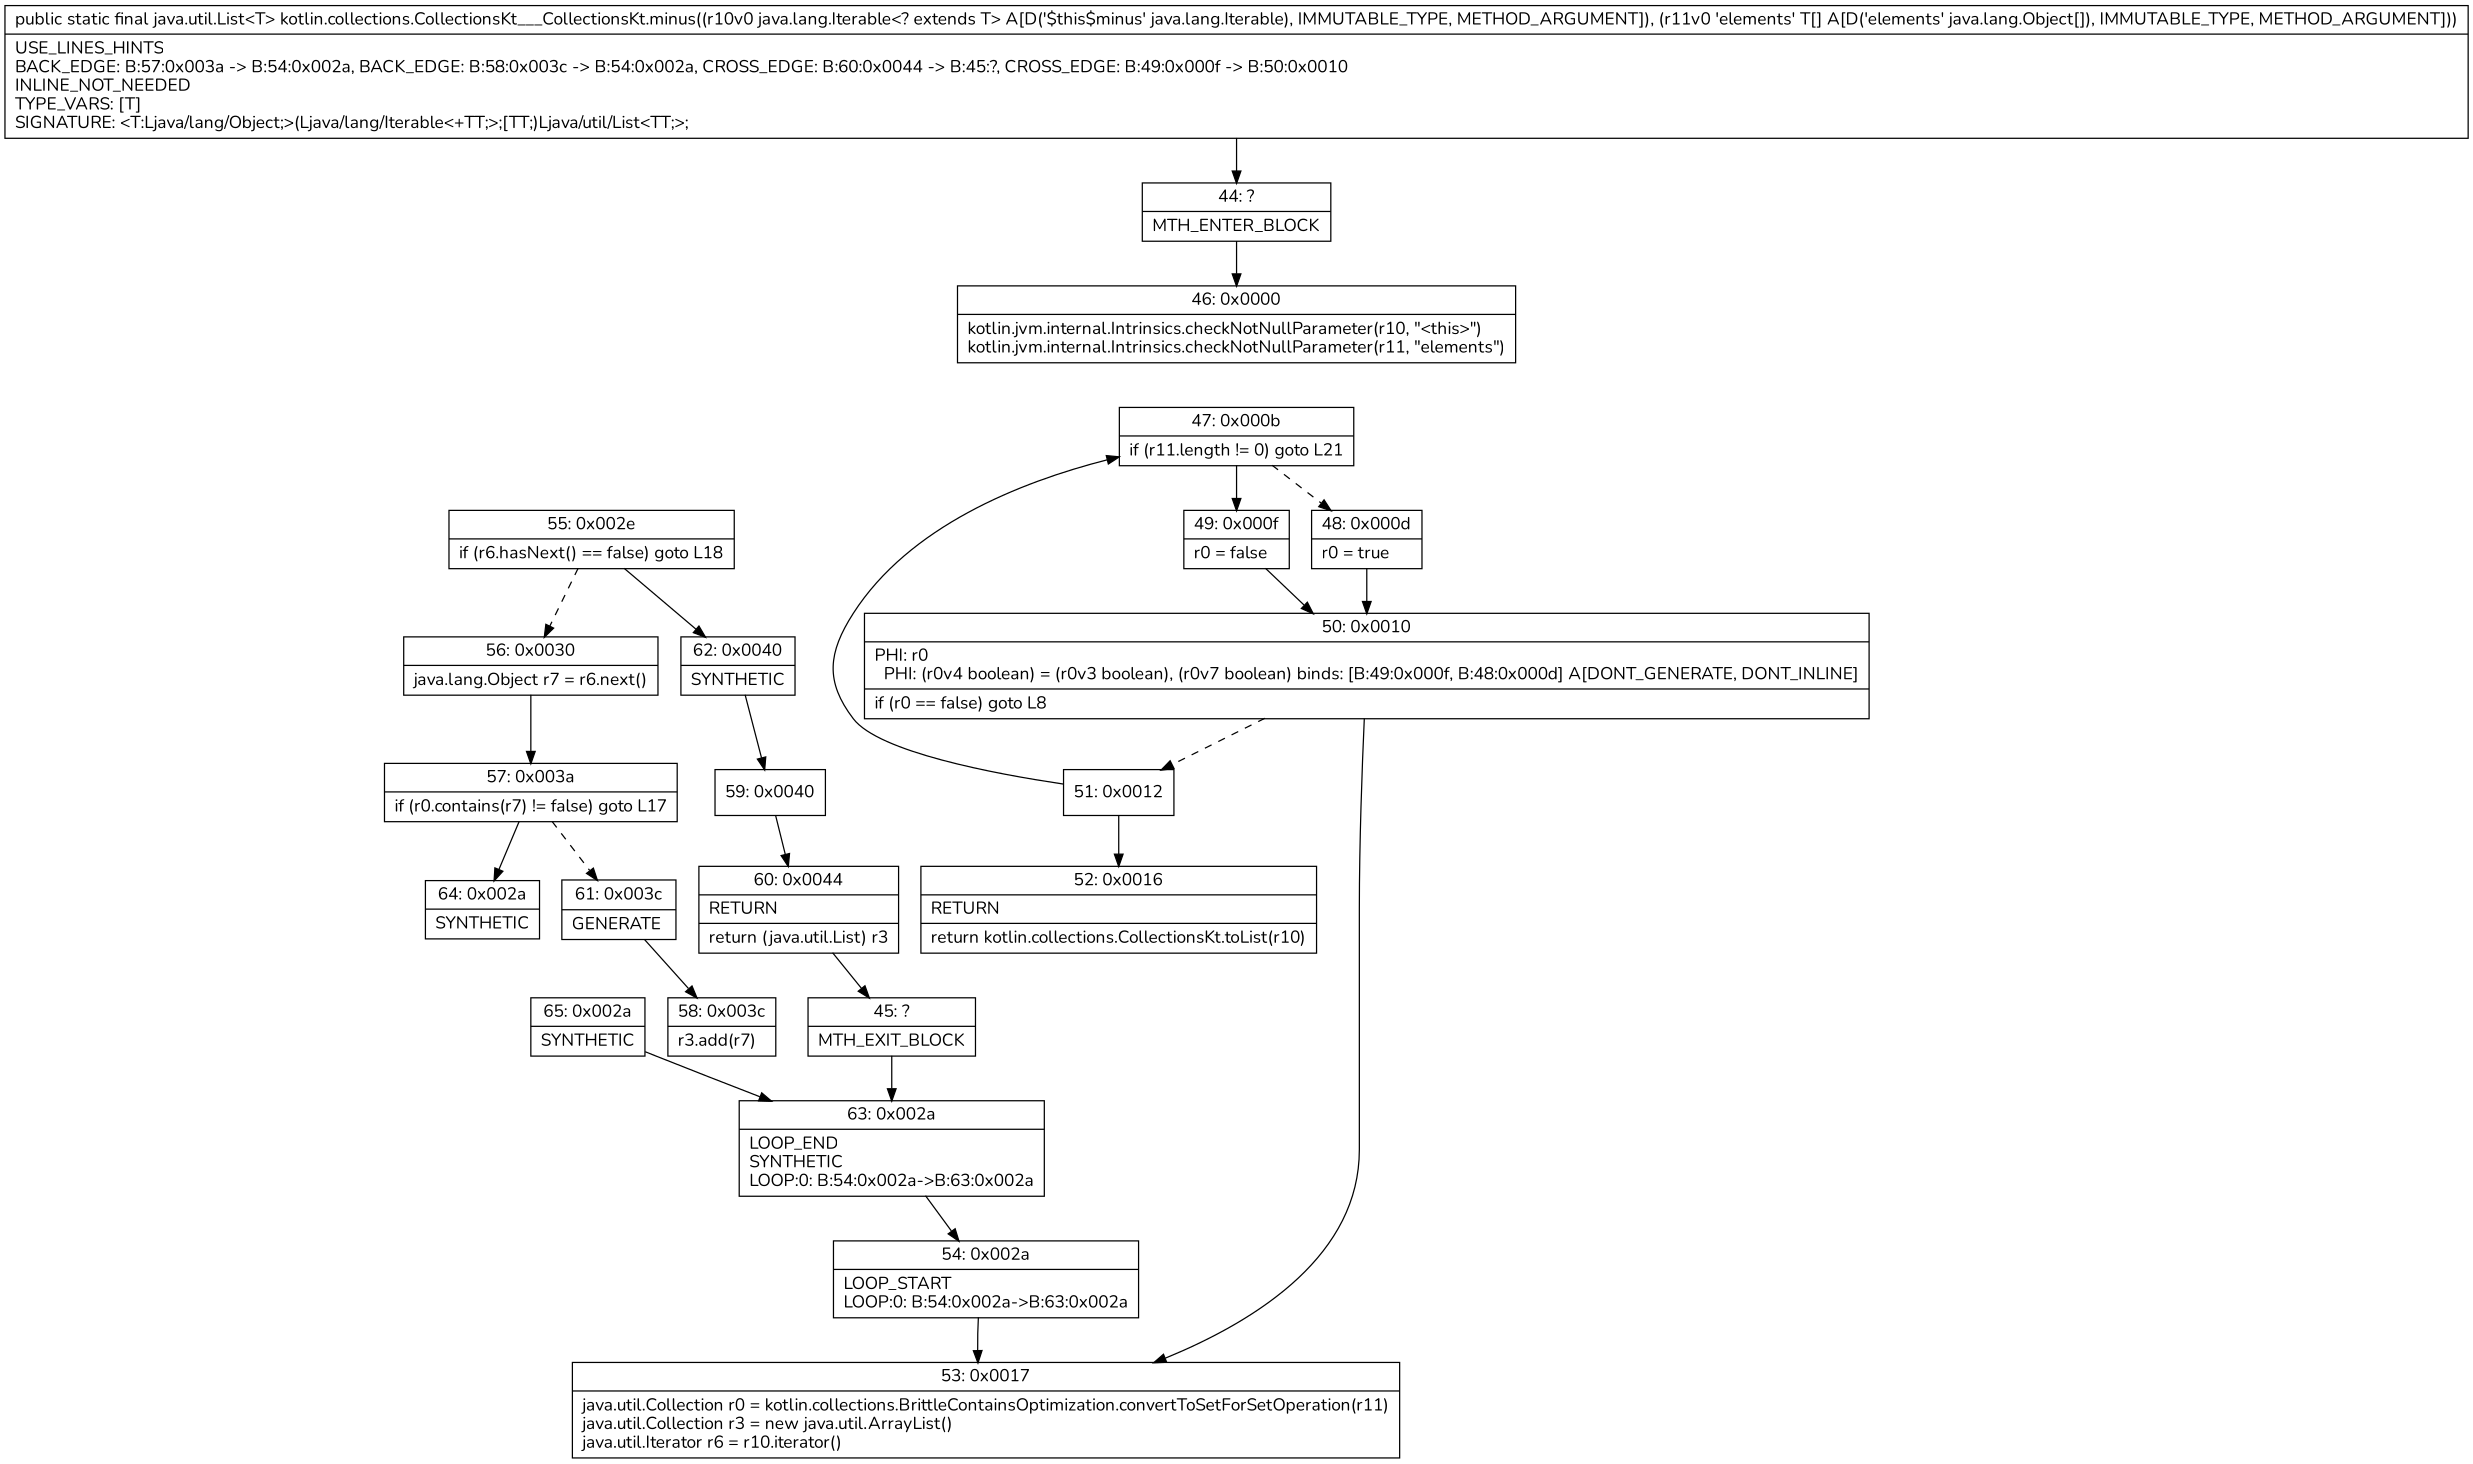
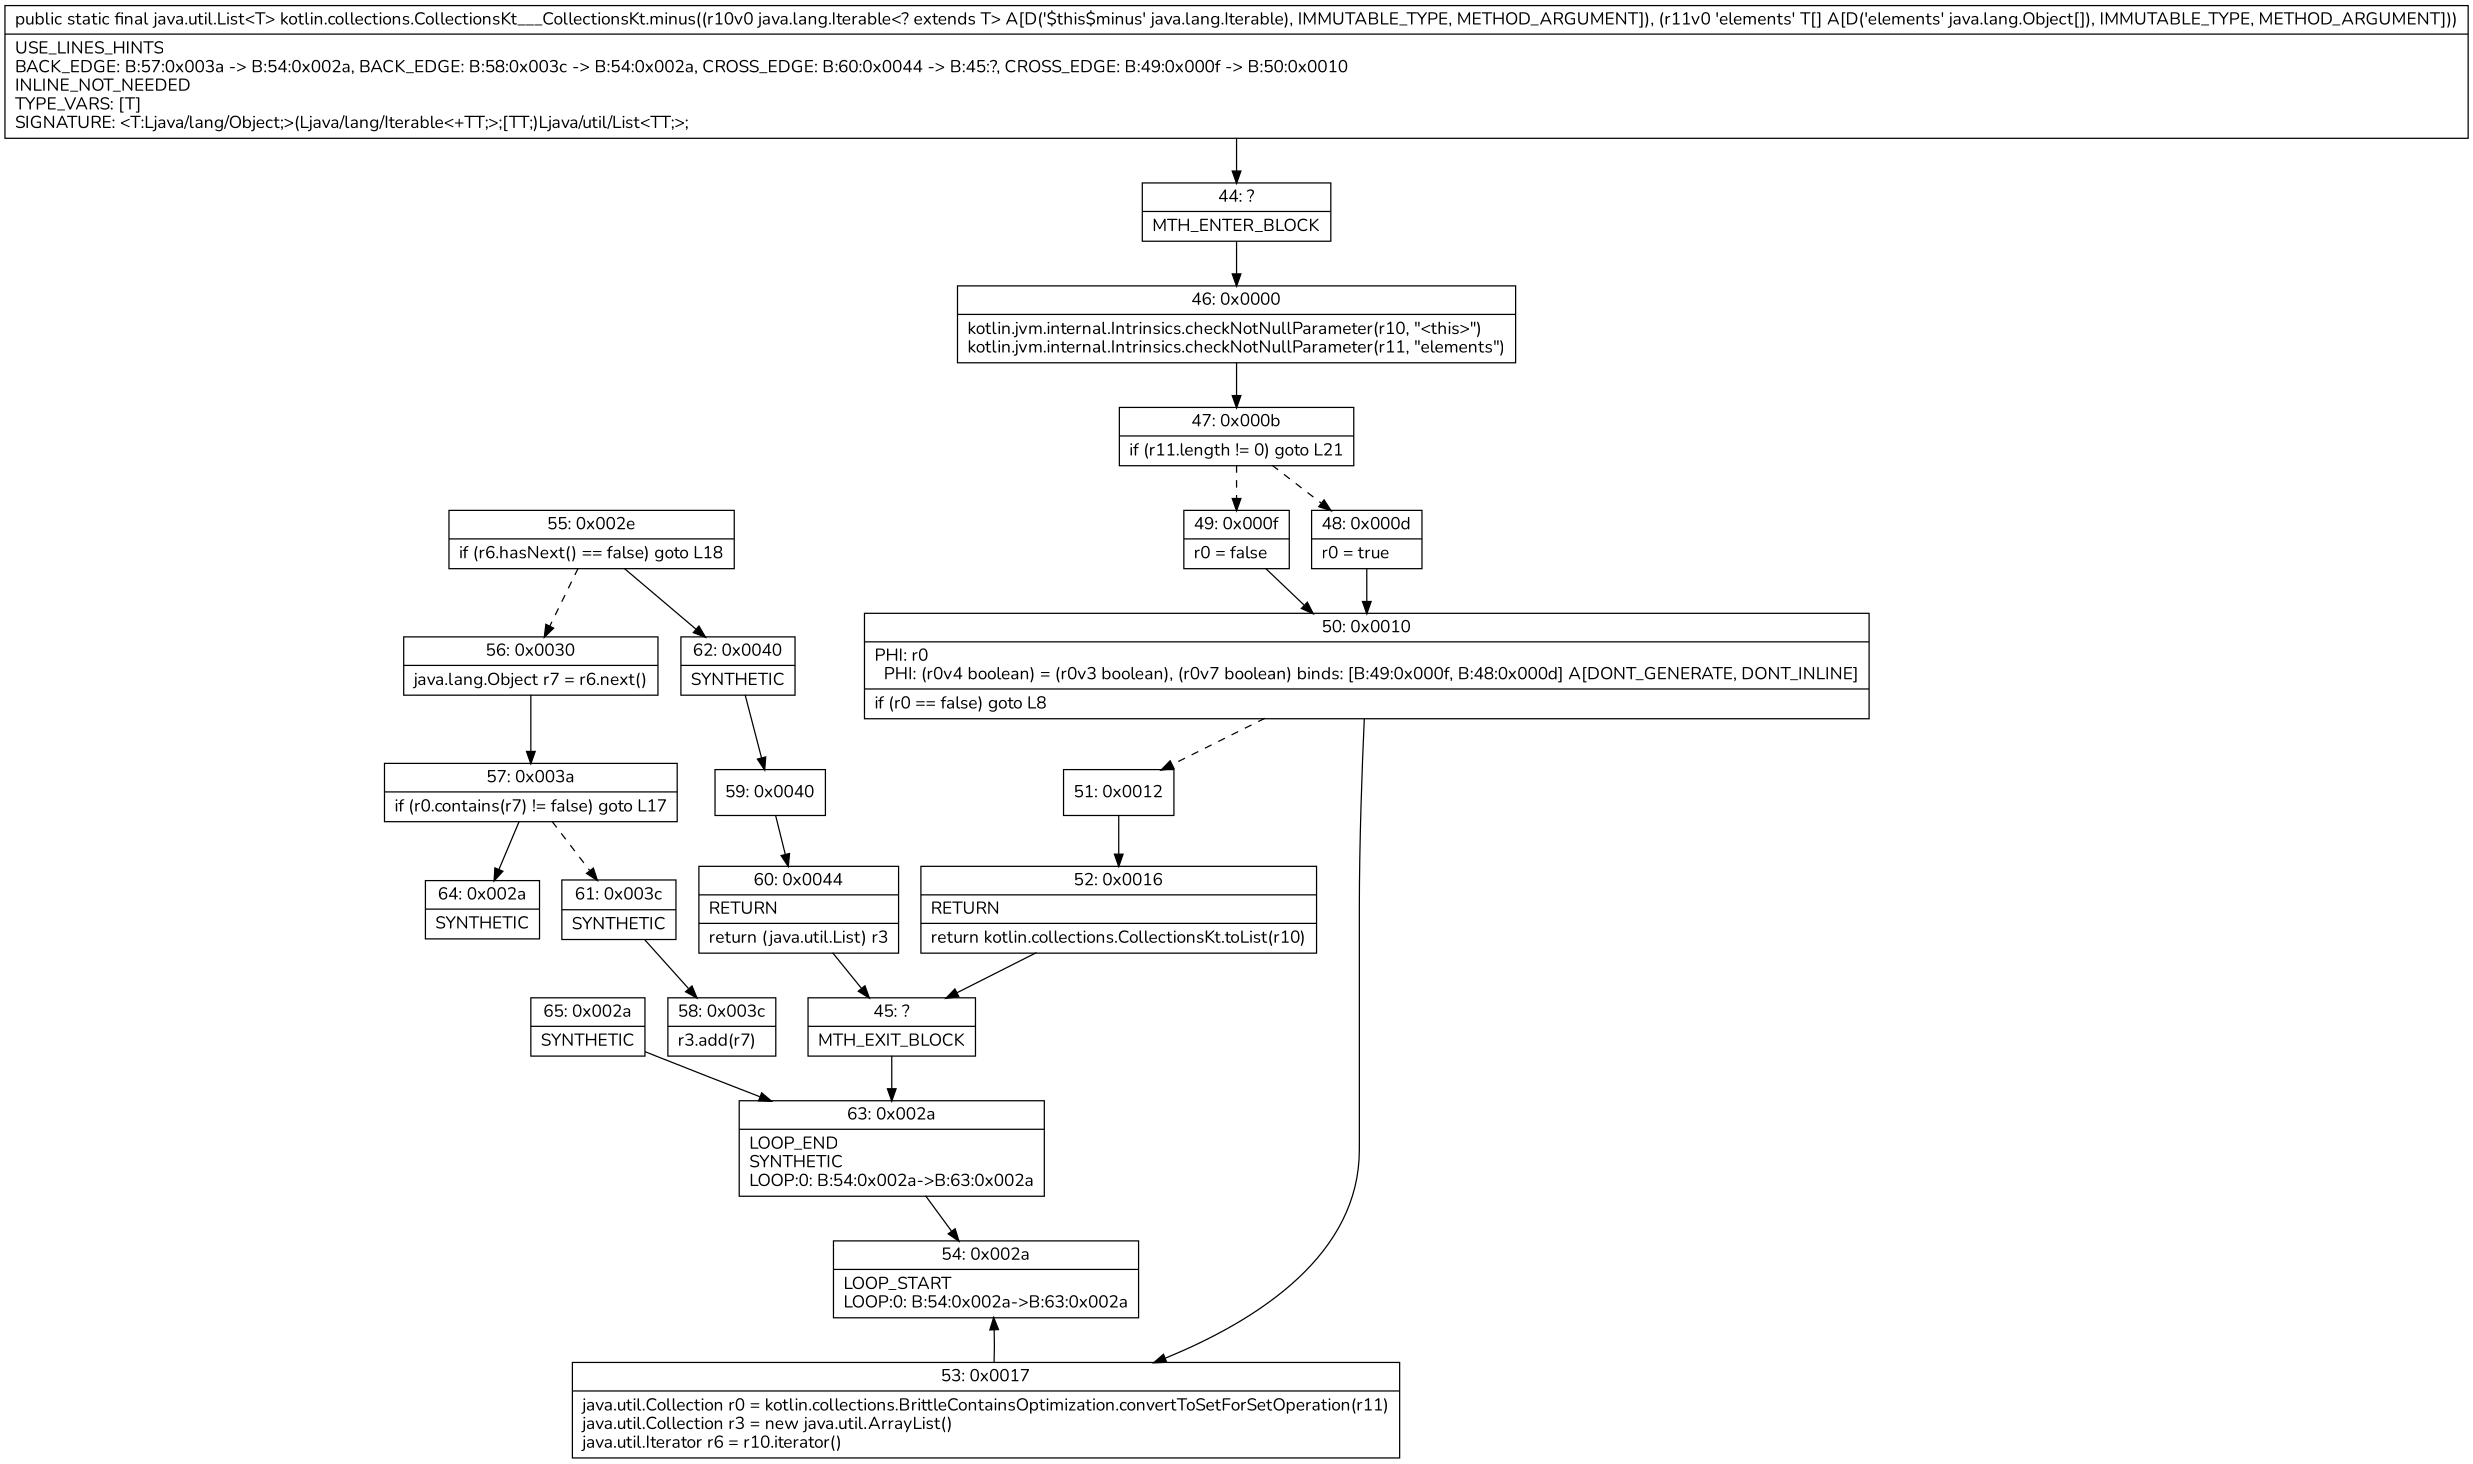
(1237, 482) -> (1237, 482)
(845, 628) -> (1237, 379)
(617, 924) -> (619, 924)
none -> (997, 973)
(978, 1334) -> (994, 1346)
